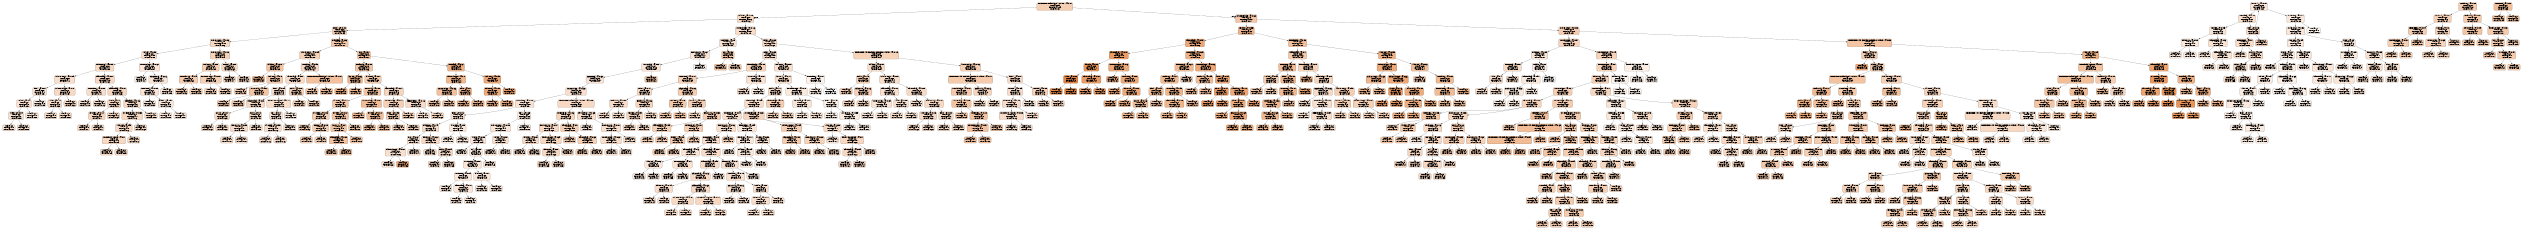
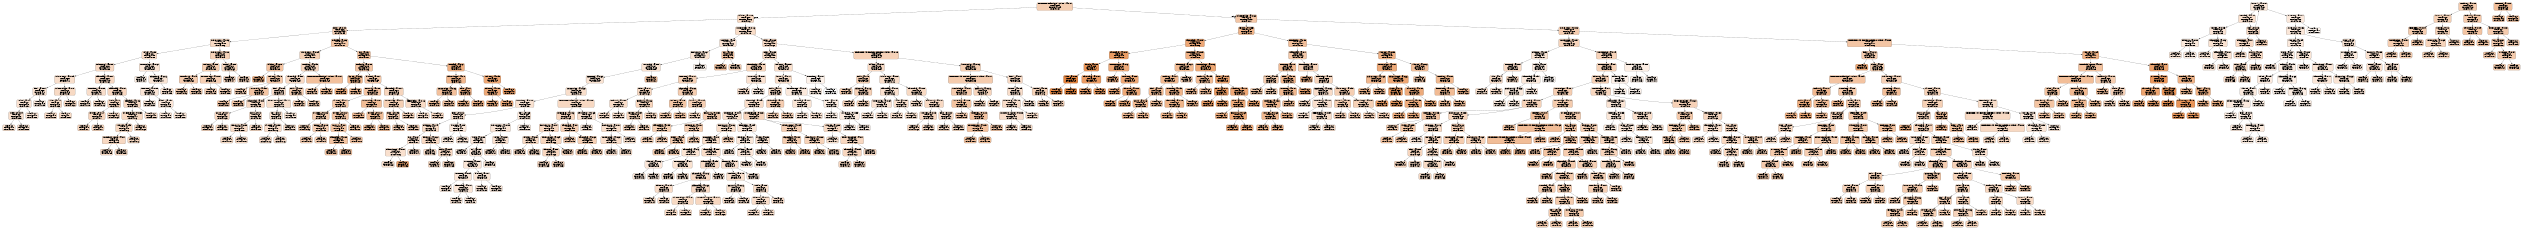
(2314, 31) -> (2314, 31)
(2048, 97) -> (2049, 98)
(1837, 109) -> (1846, 109)
(65, 116) -> (65, 116)
none -> (1629, 176)
